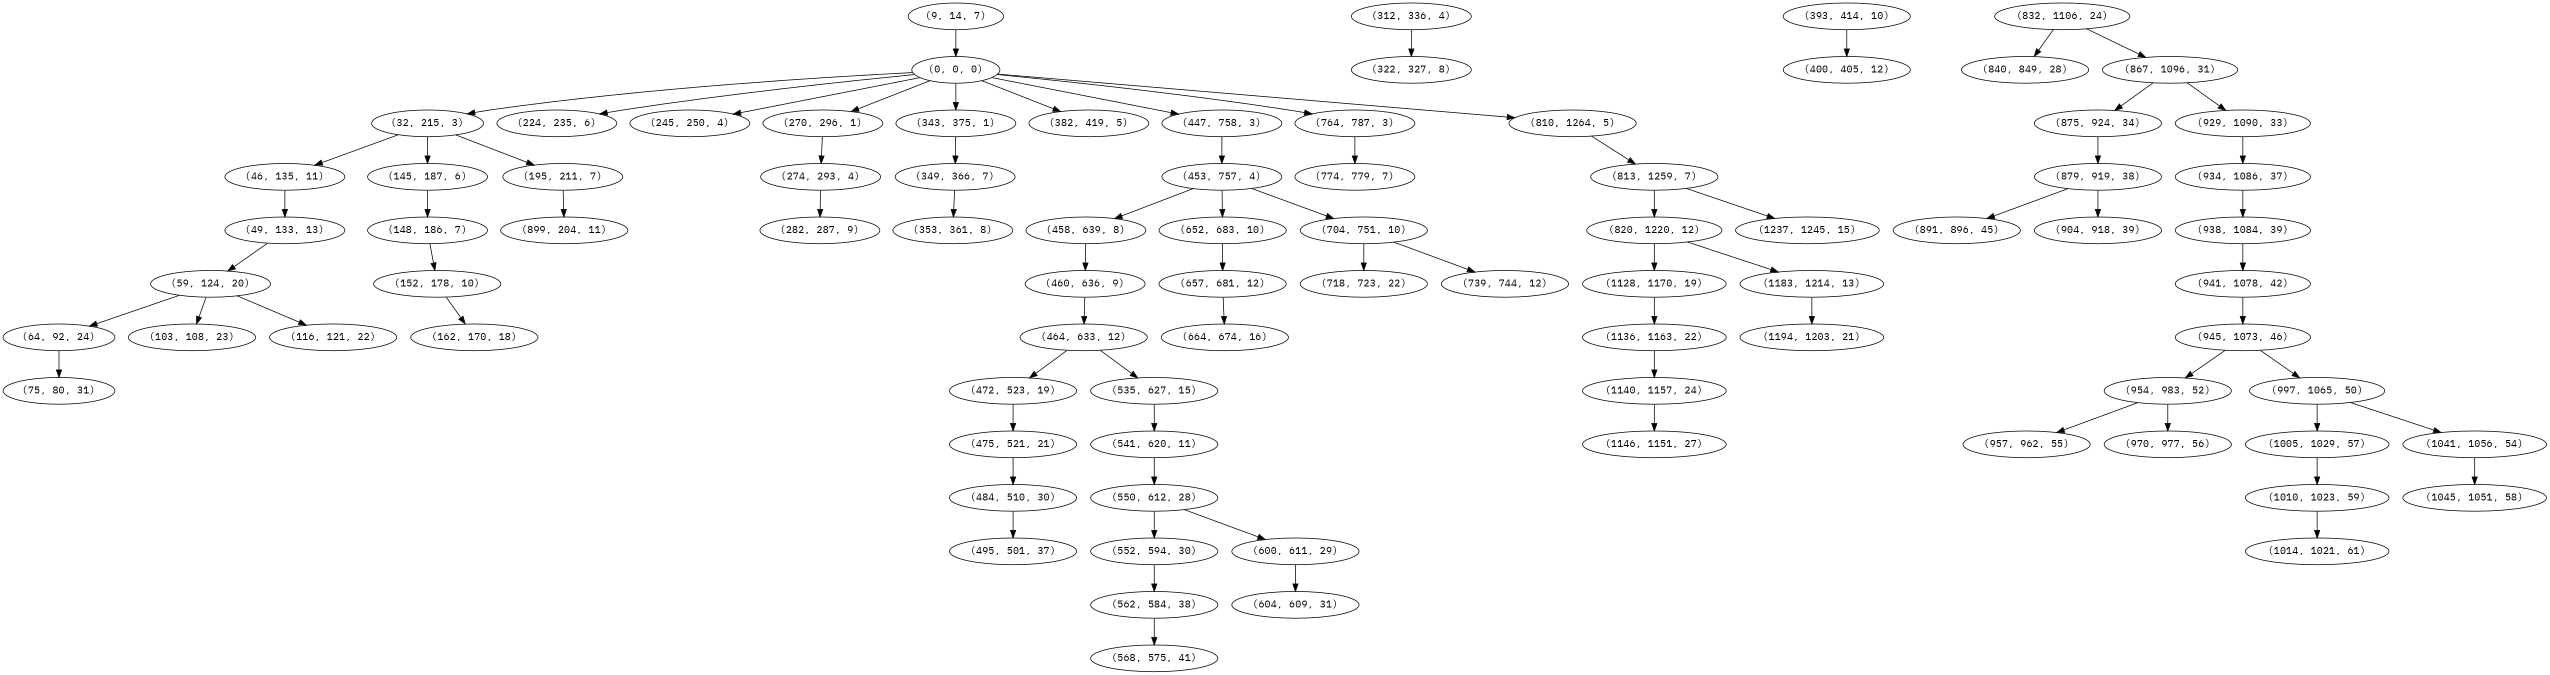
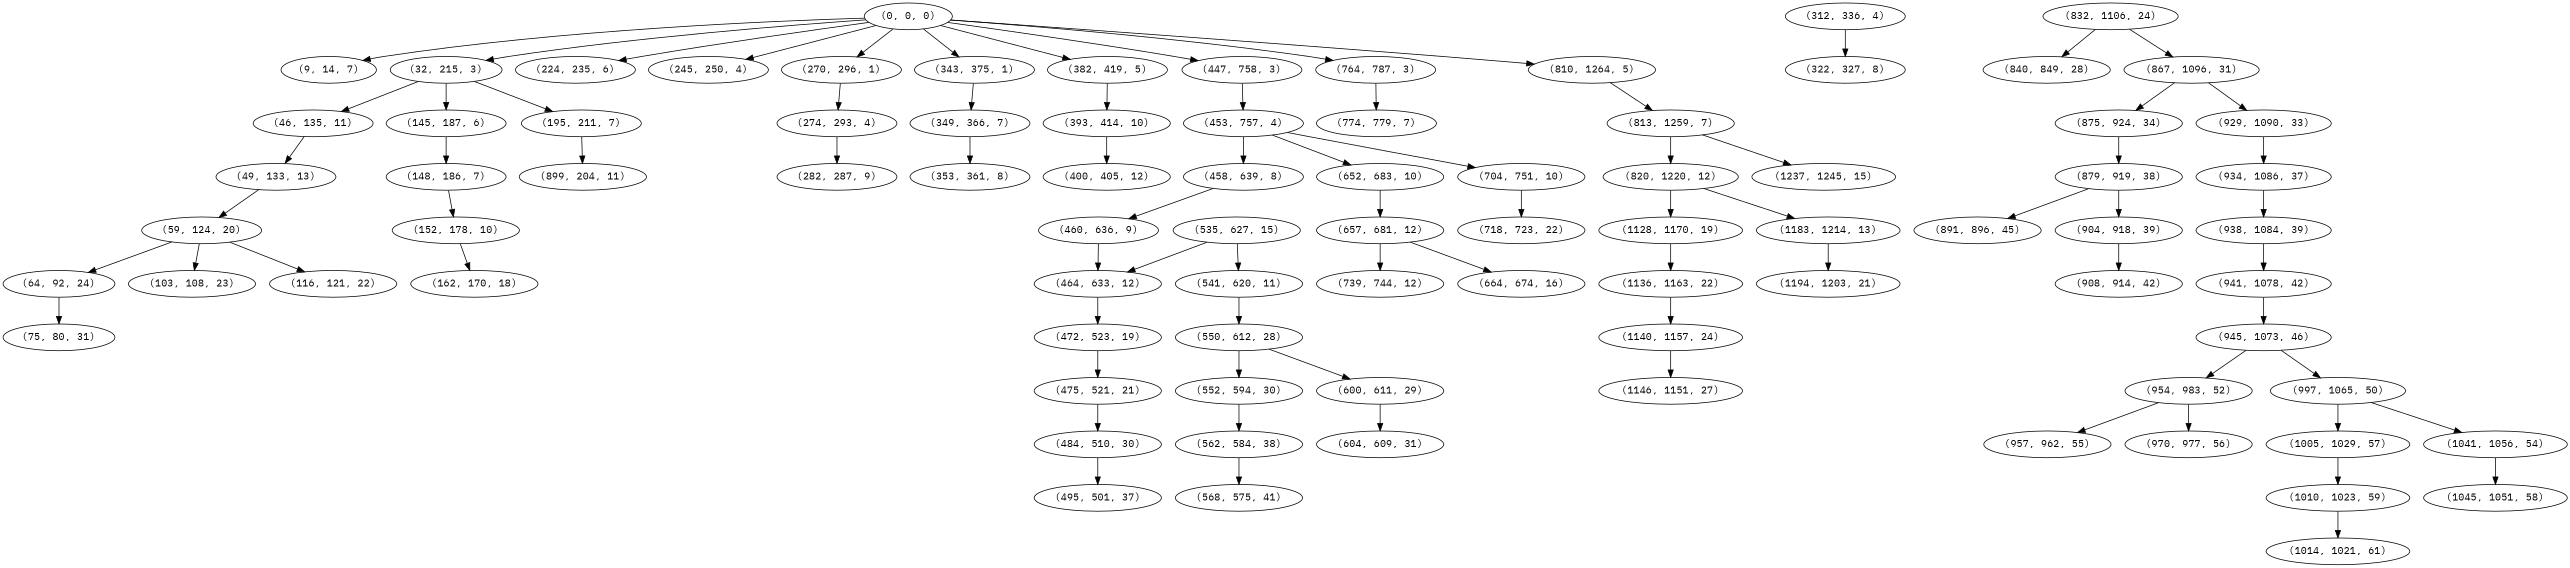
(956, 39) -> (617, 31)
none -> (1107, 93)
(1431, 256) -> (1380, 253)
none -> (2119, 284)
(1116, 362) -> (1171, 256)
